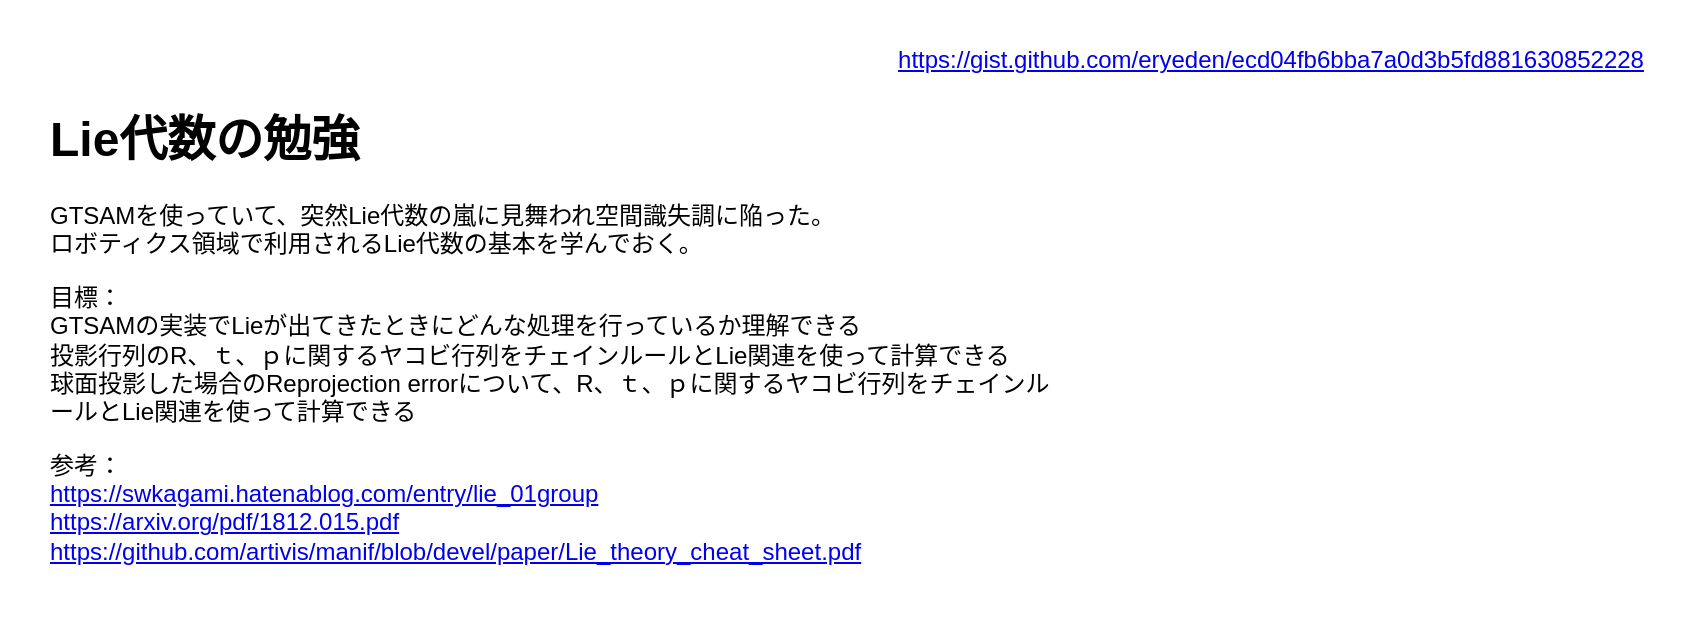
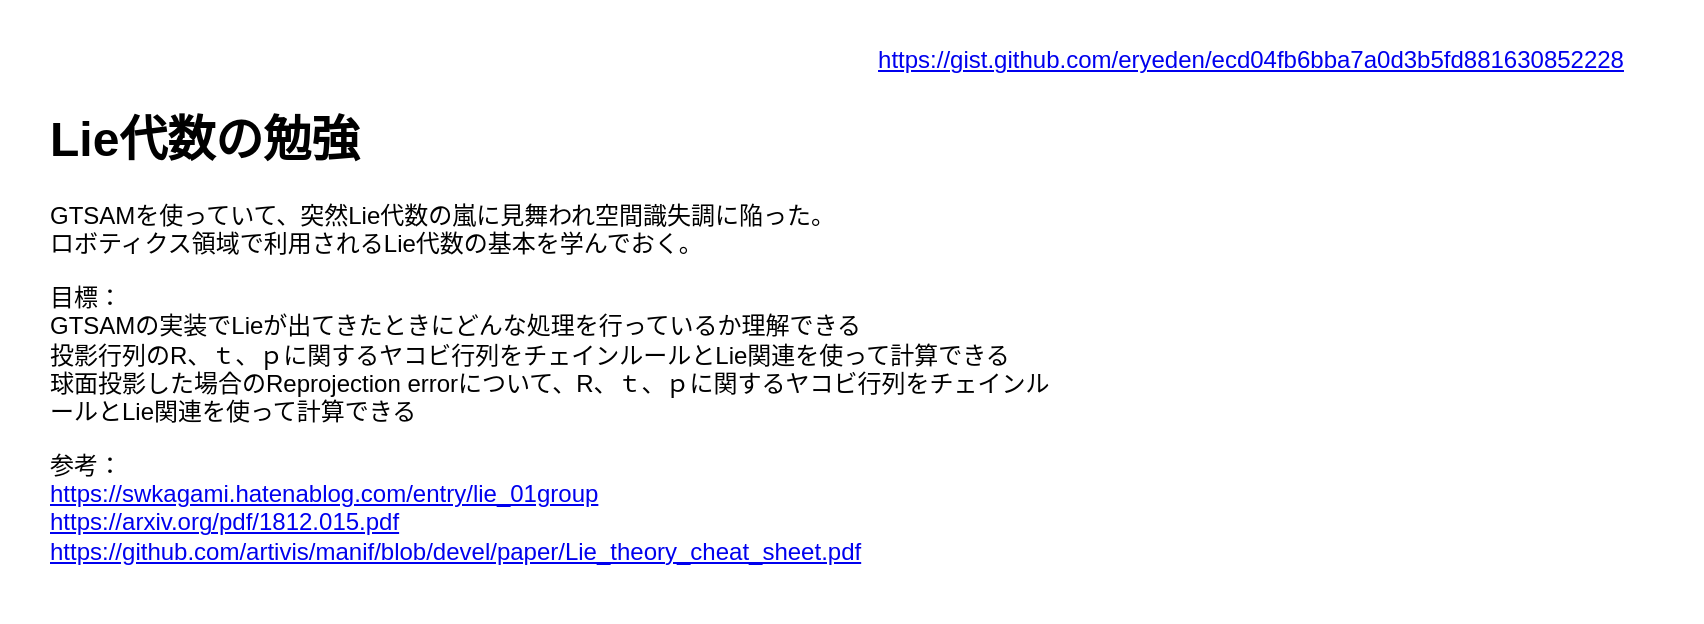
(1271, 61) -> (1251, 61)
